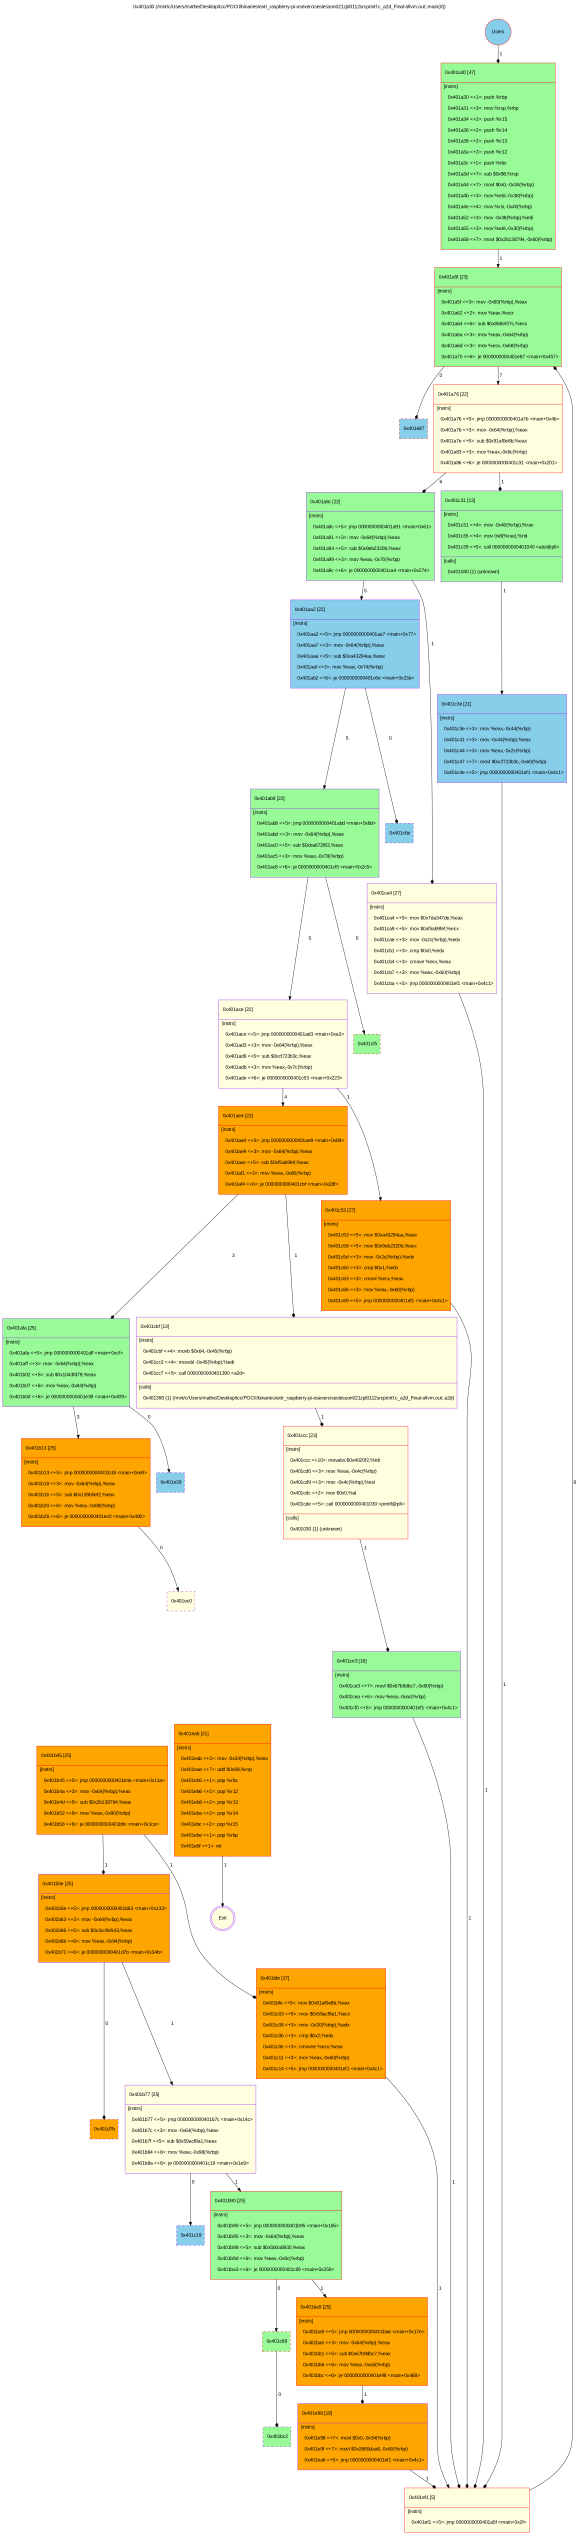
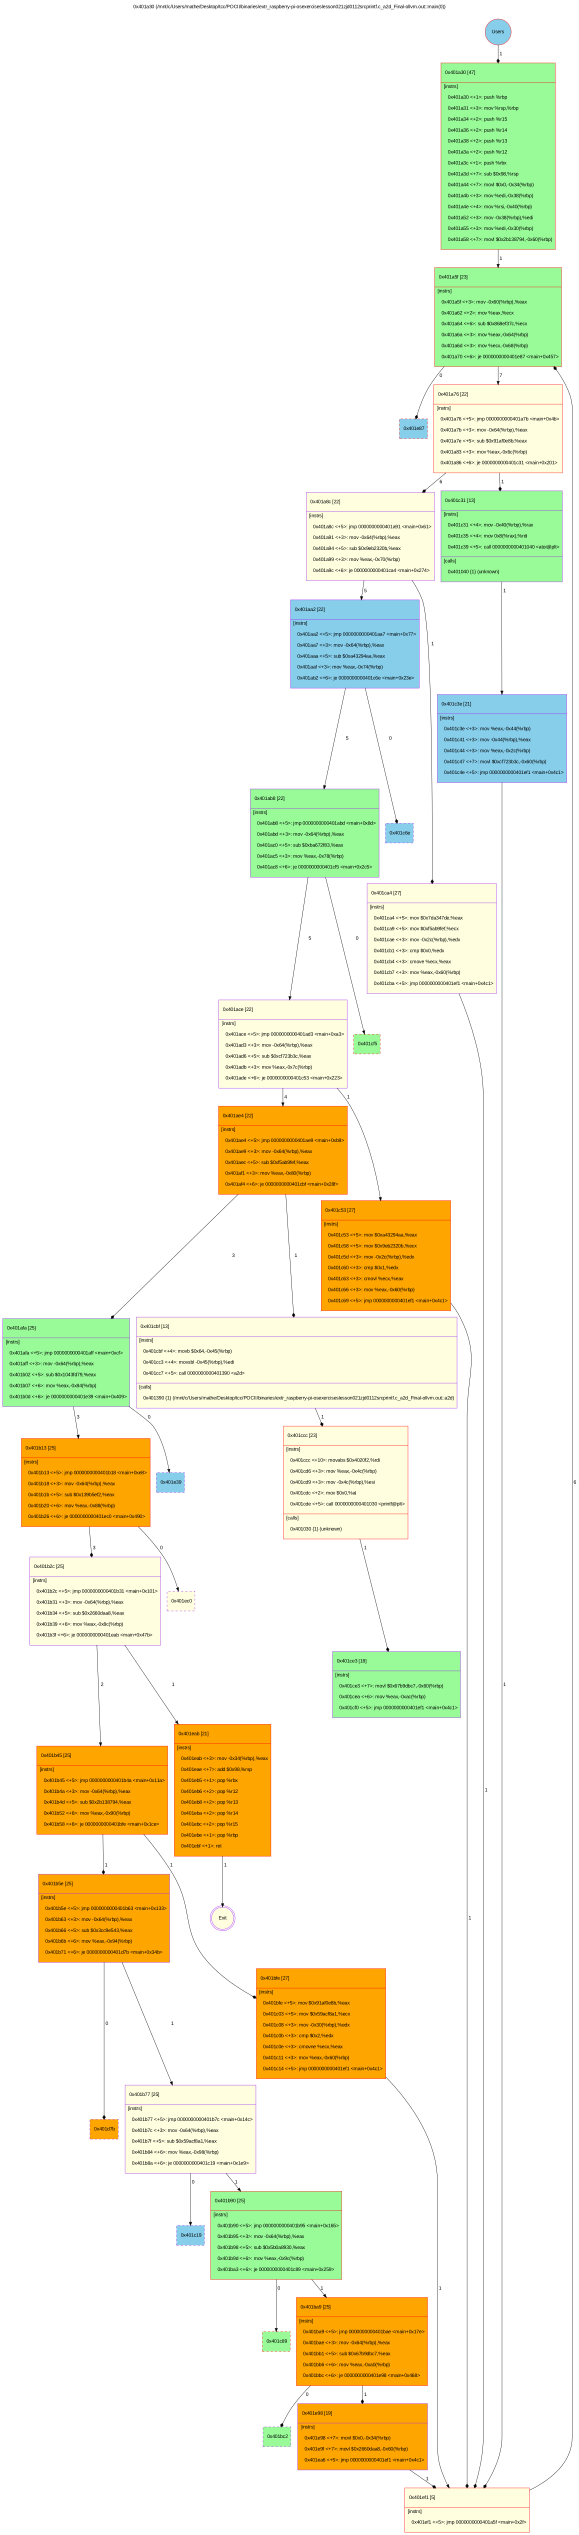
(370, 536) -> (370, 536)
none -> (95, 1601)
(451, 2098) -> none
(277, 2387) -> (295, 2403)
